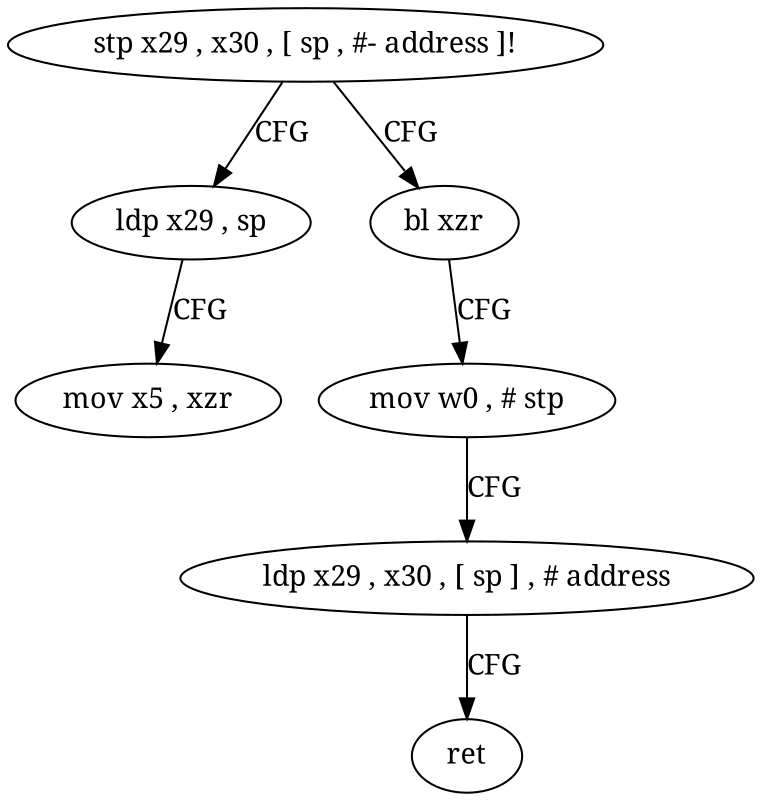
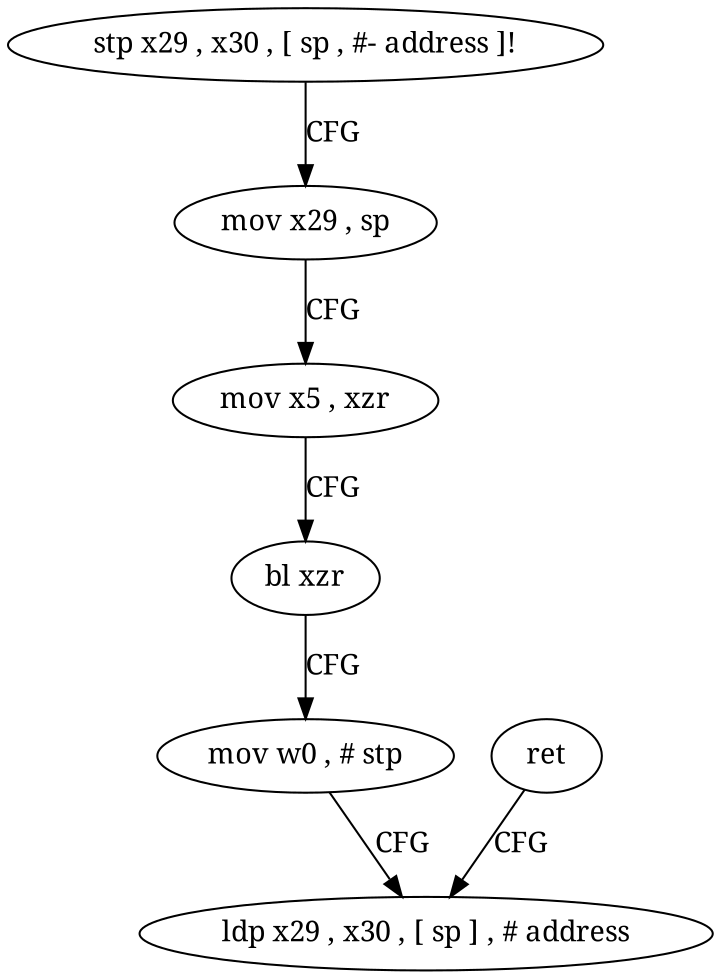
(369, 127) -> (306, 479)
(191, 223) -> (306, 223)
(467, 657) -> (493, 835)
